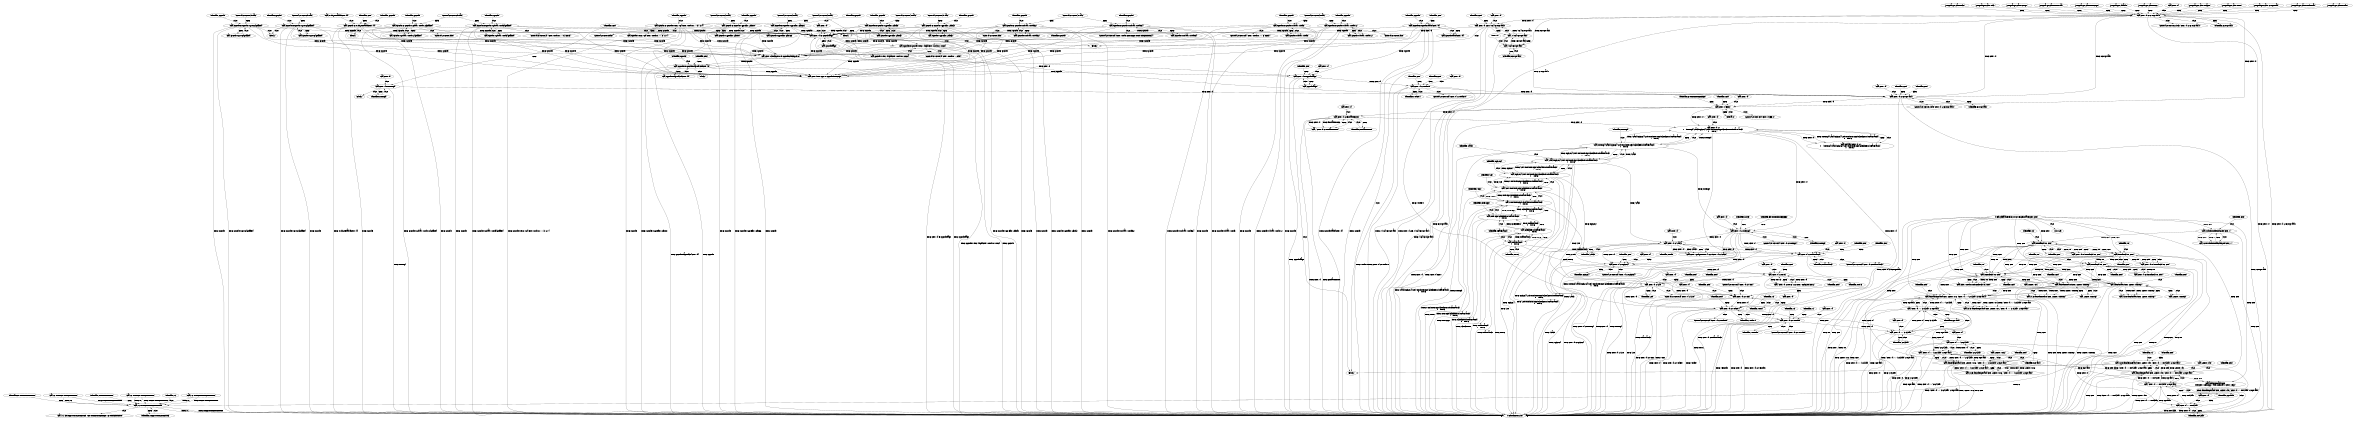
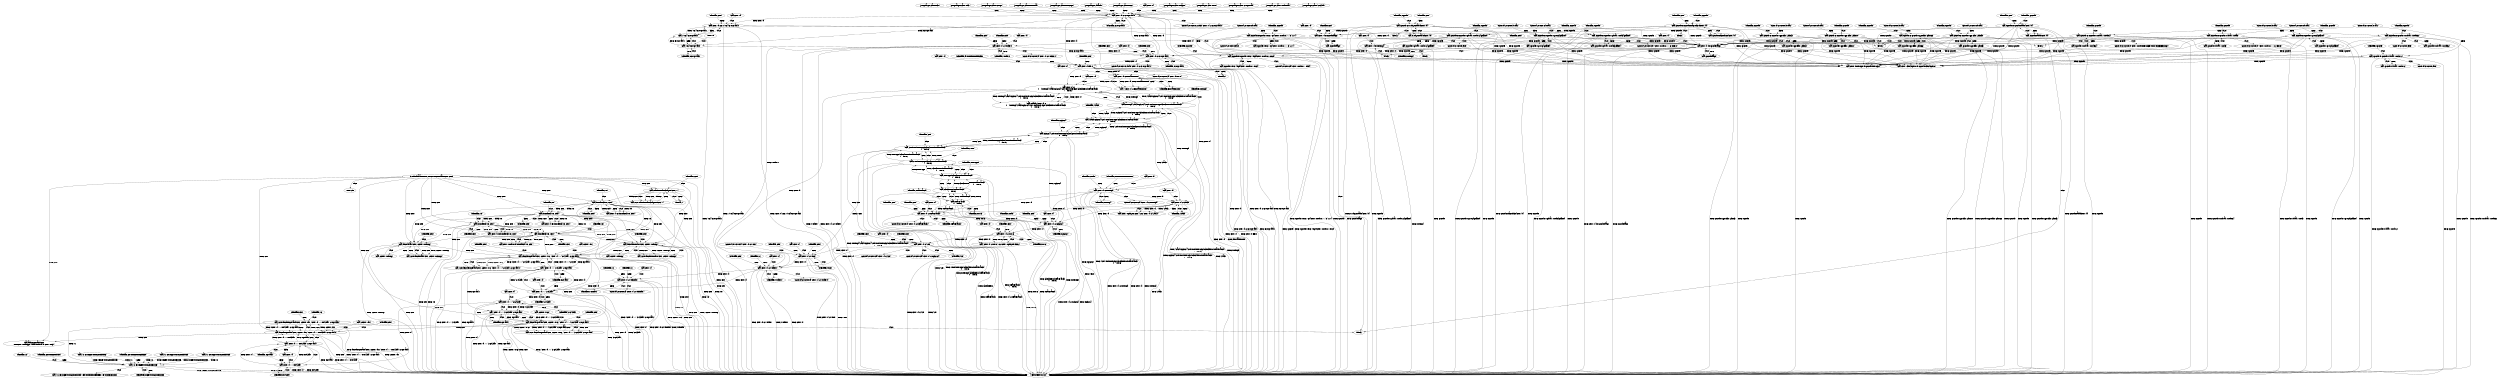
(2338, 5) -> (1314, 5)
none -> (1412, 31)
(1127, 33) -> (2041, 52)
none -> (1861, 45)
(736, 61) -> (1815, 51)
none -> (679, 203)
(1619, 269) -> (922, 250)
(2050, 362) -> none
